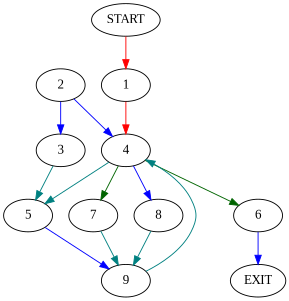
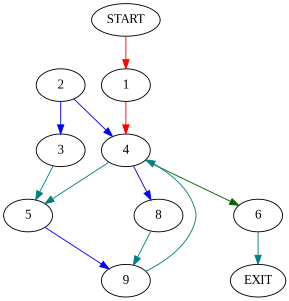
(93, 216) -> none
(258, 244) -> (258, 244)
